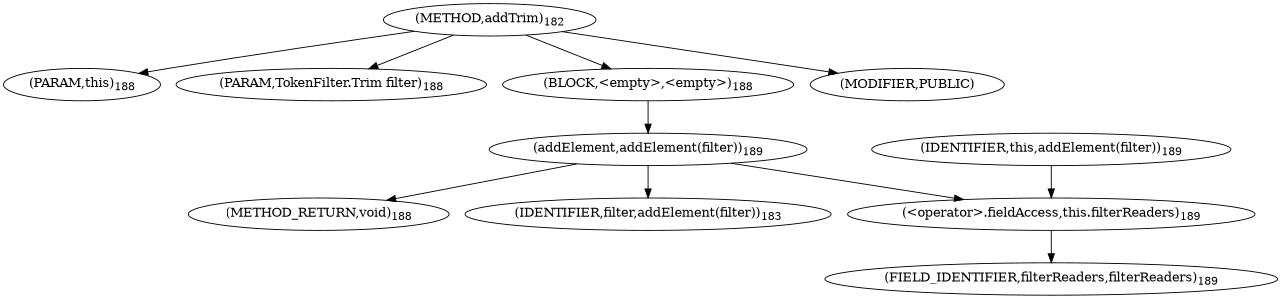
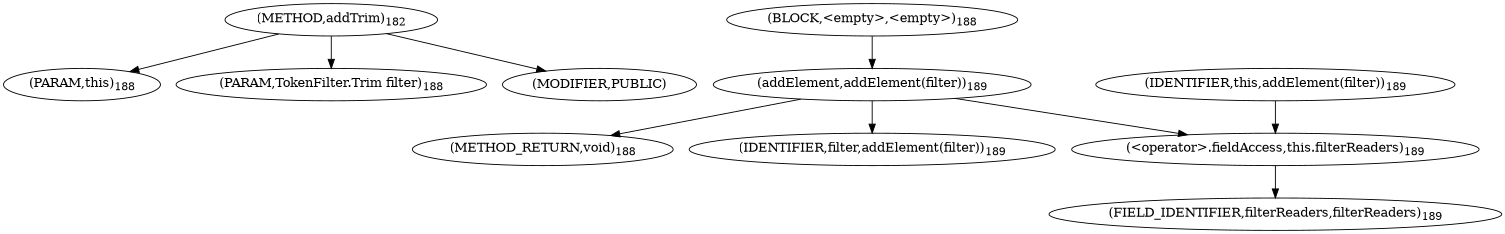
(564, 50) -> none
(771, 213) -> (995, 148)
